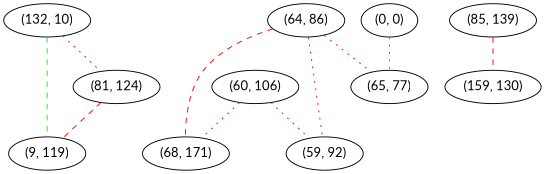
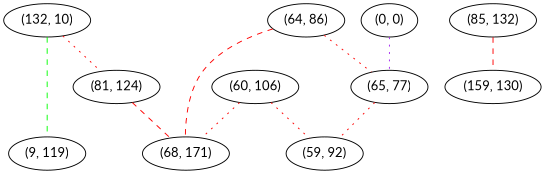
(493, 20) -> (493, 20)
(315, 87) -> (357, 120)
(82, 120) -> (151, 120)
